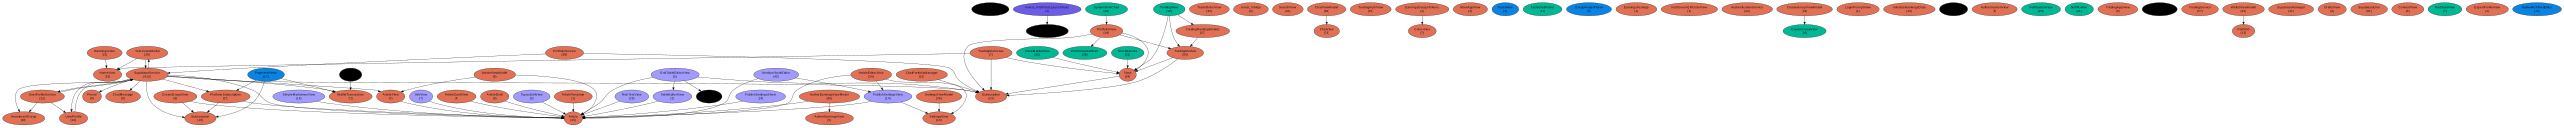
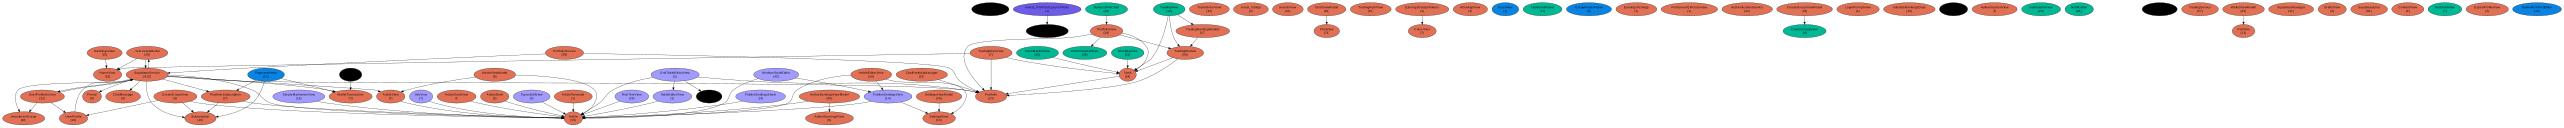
(2118, 9) -> none
(86, 85) -> (123, 108)
(991, 97) -> (991, 97)
